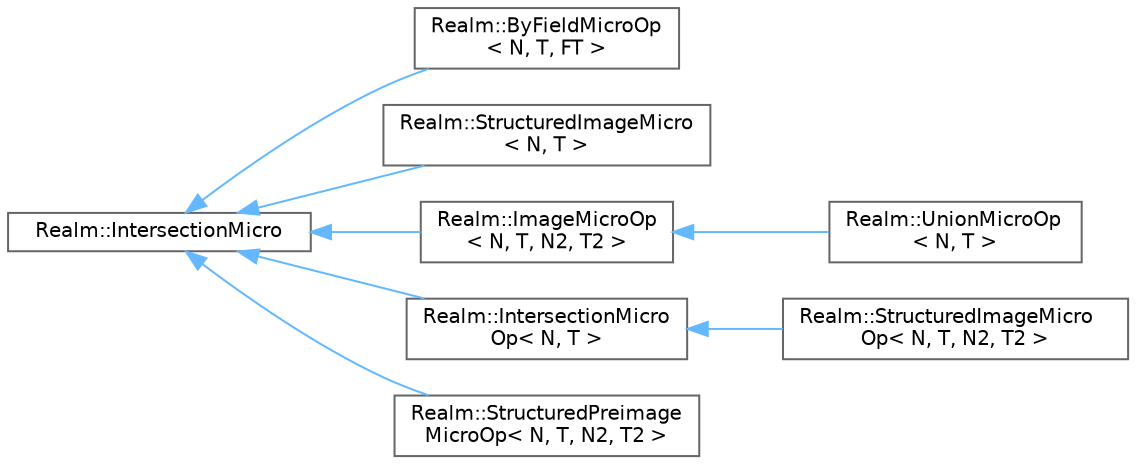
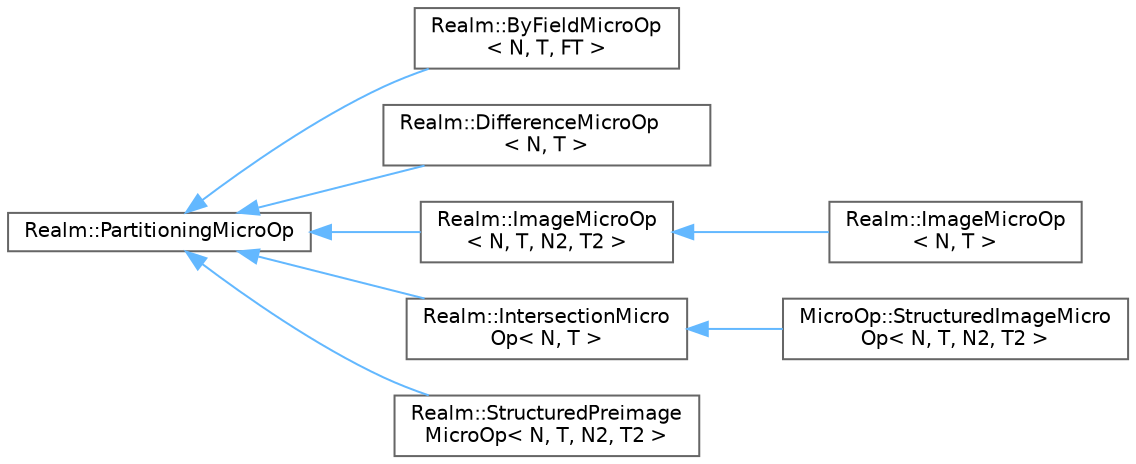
(547, 135) -> (547, 135)
(159, 232) -> (159, 232)
(956, 232) -> (956, 232)
(956, 329) -> (956, 329)
